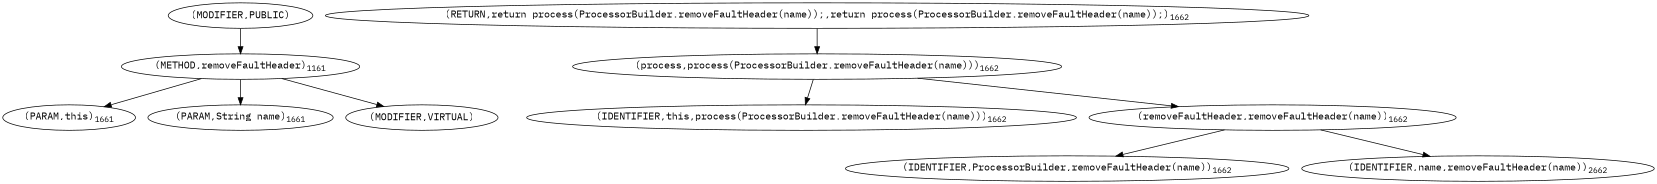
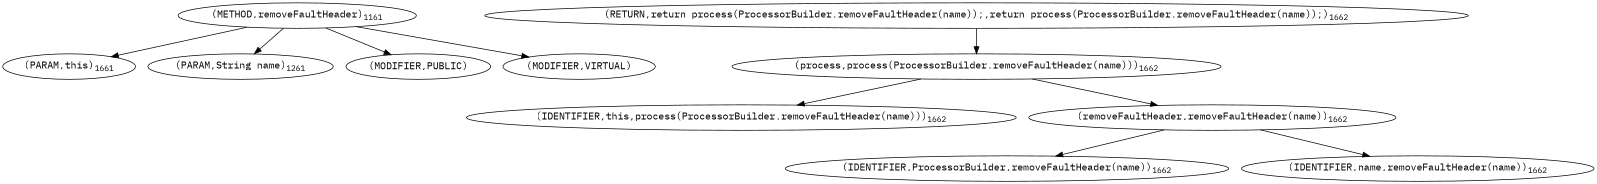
(241, 38) -> (355, 40)
(296, 117) -> (296, 66)
(1598, 168) -> (1538, 168)
